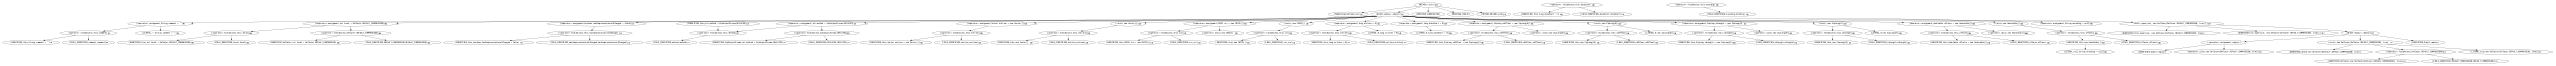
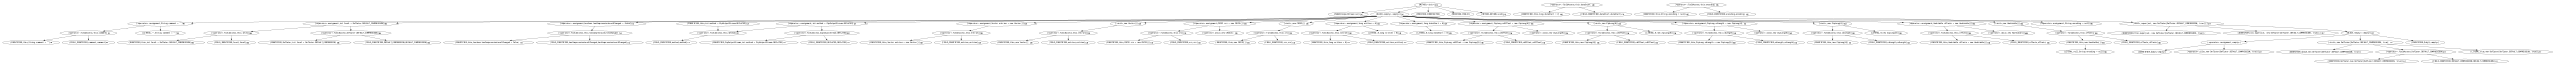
none -> (1665, 14)
